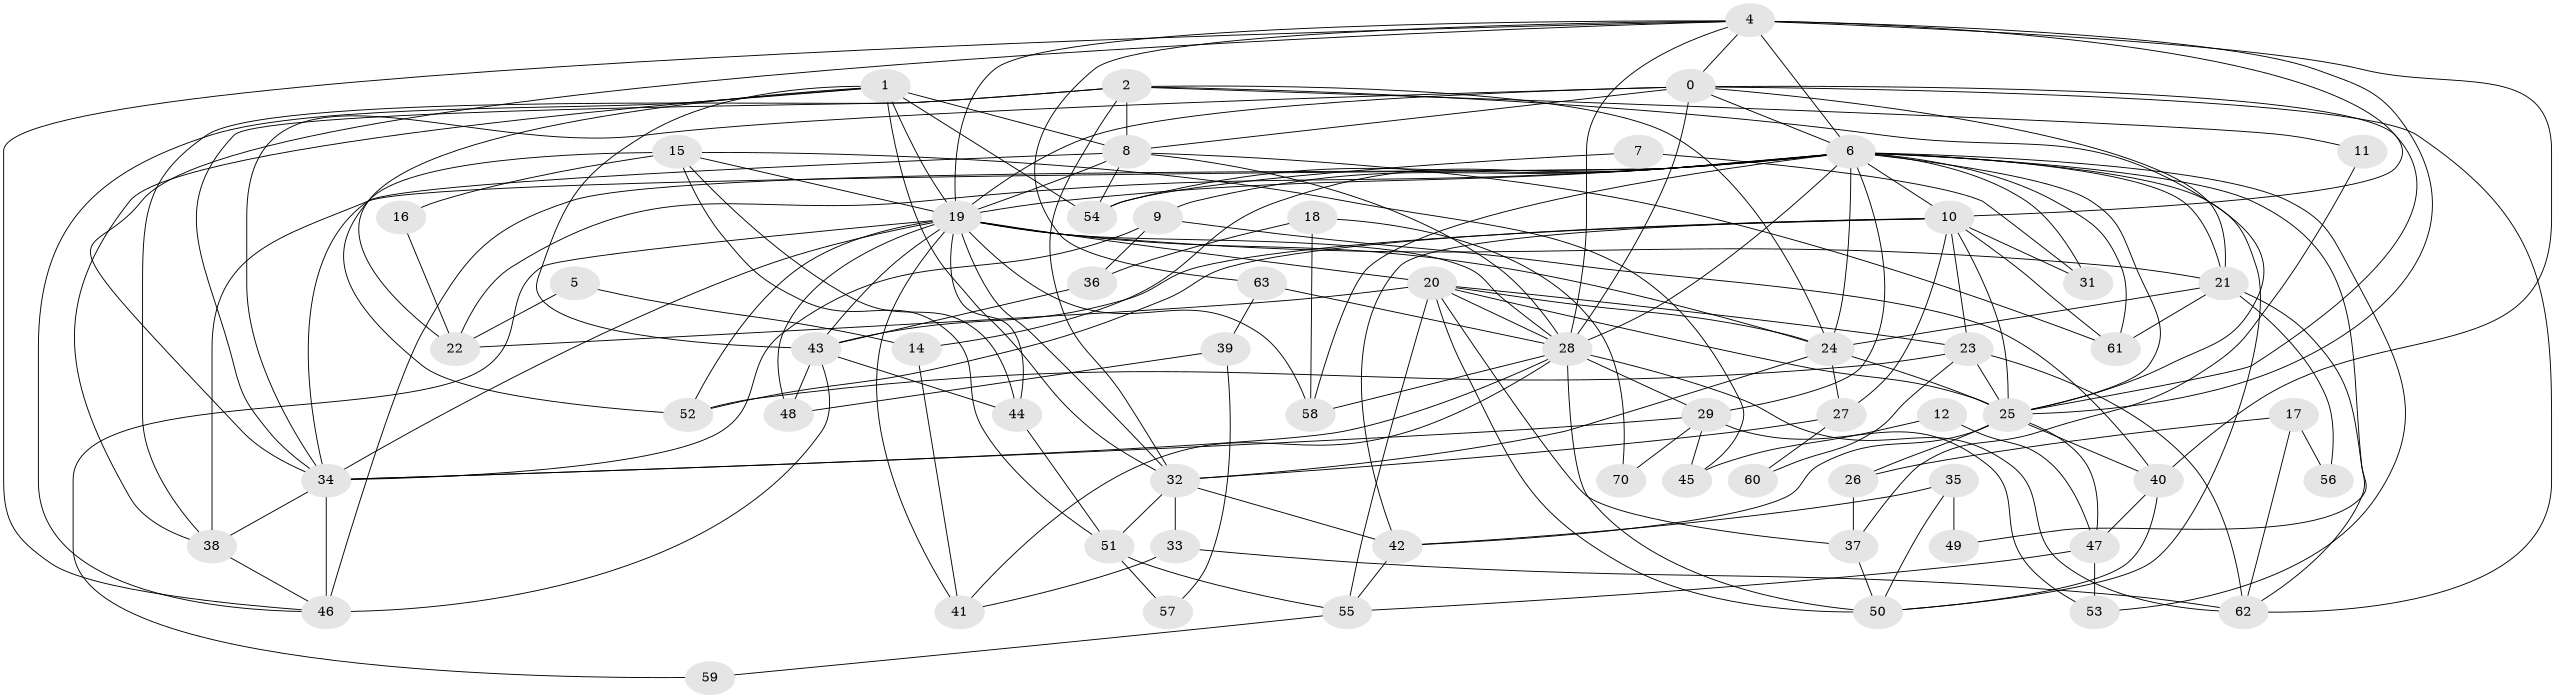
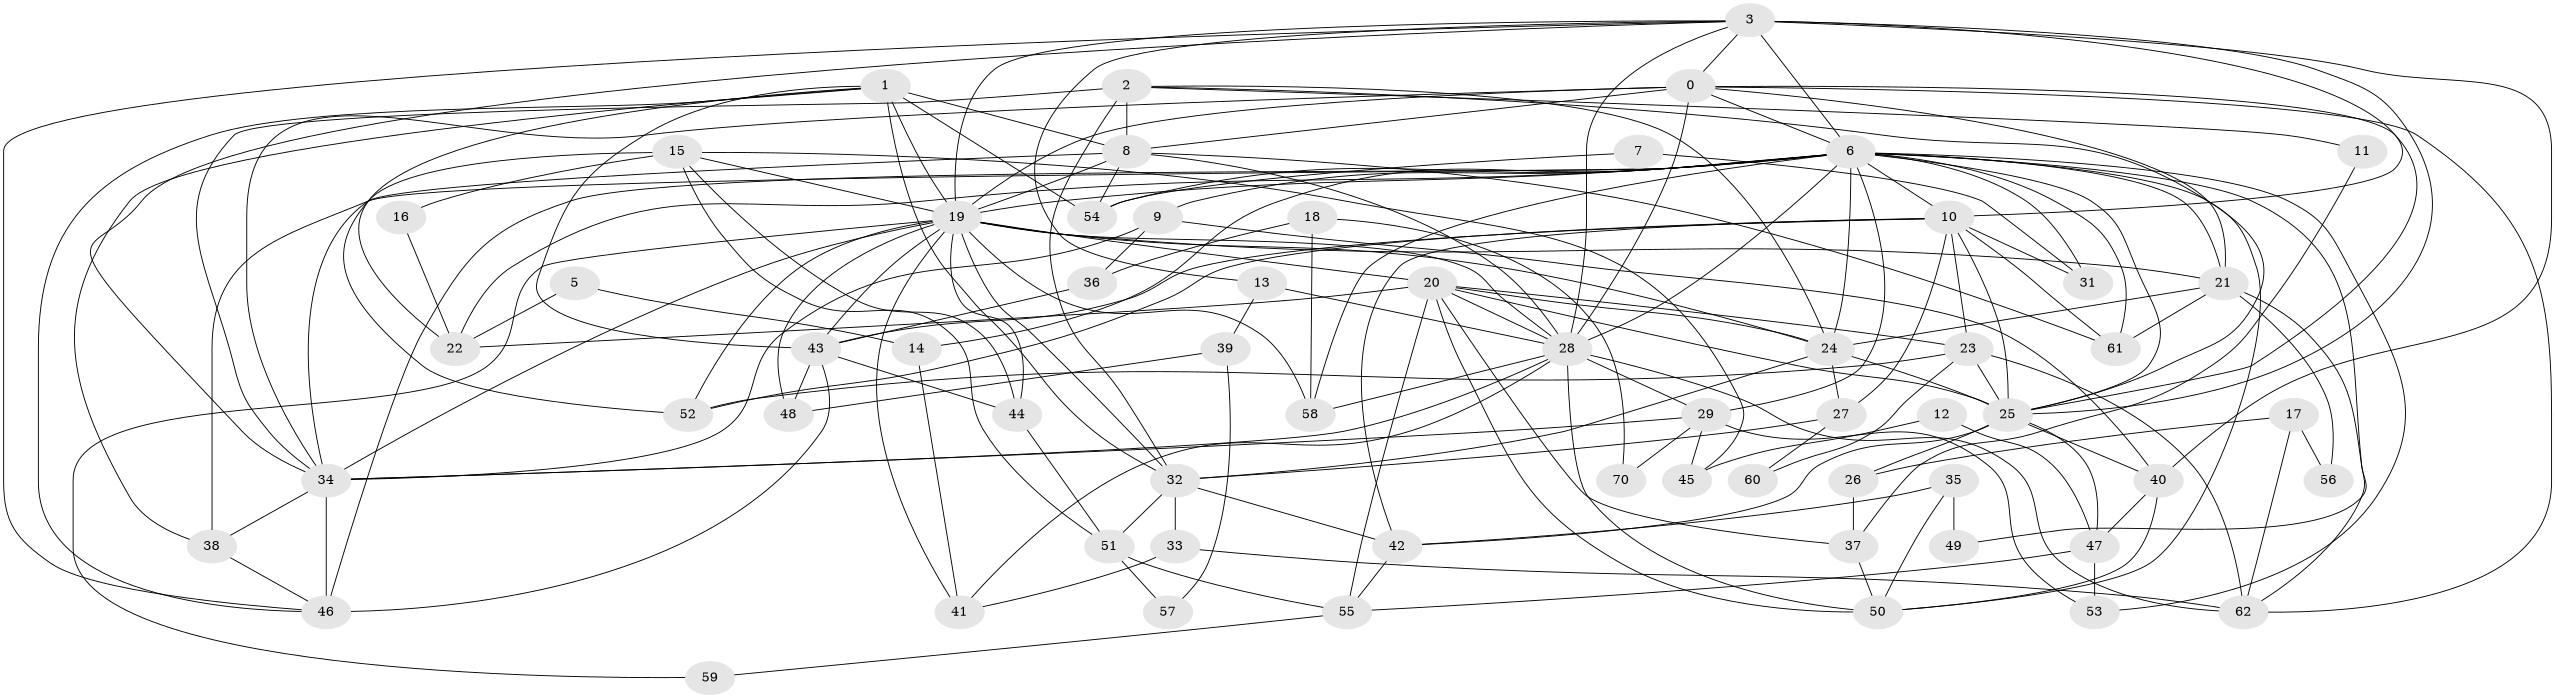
(1750, 20) -> (1750, 20)
(180, 157) -> none
(1262, 283) -> (1262, 283)
